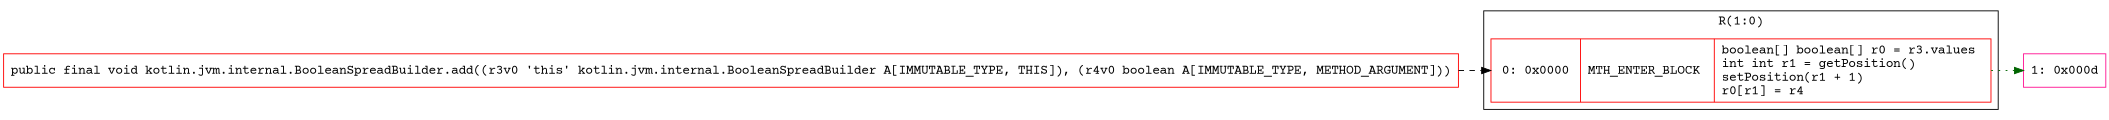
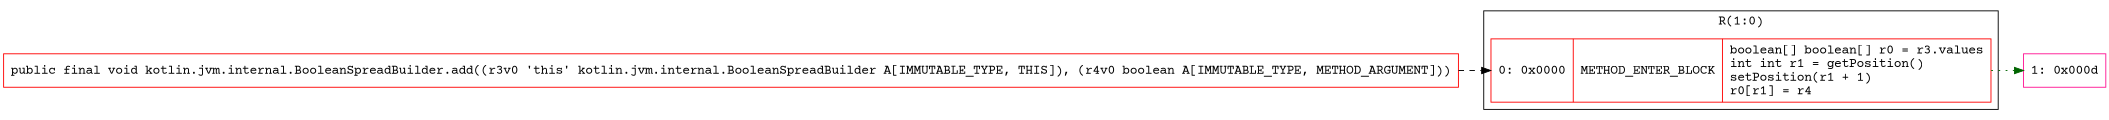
(1644, 70) -> (1648, 70)
